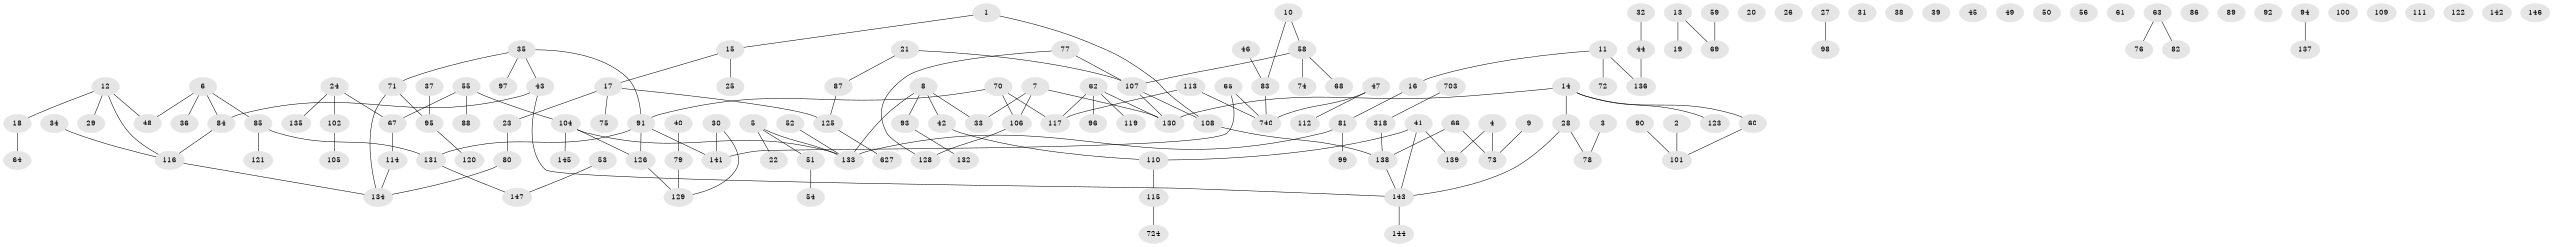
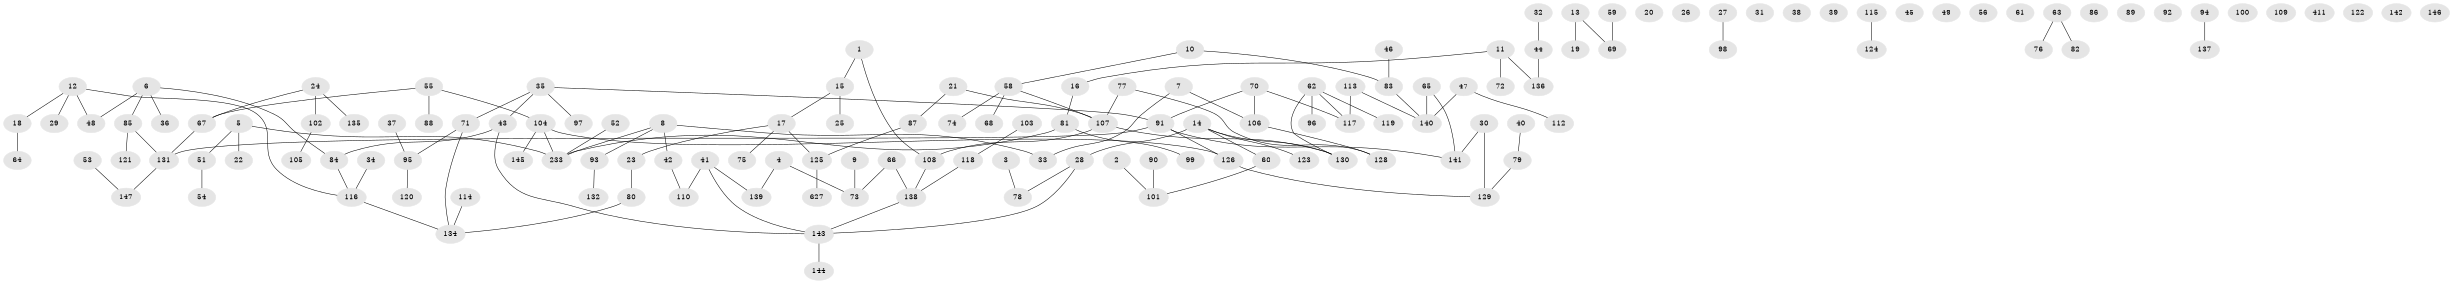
(2047, 13) -> none
(2420, 13) -> (2320, 13)
(1451, 87) -> (1027, 124)
(1104, 103) -> none
(1266, 124) -> (1427, 124)
(1381, 124) -> (968, 160)
(393, 142) -> (183, 142)
(849, 160) -> (557, 160)
(1154, 179) -> none
(1154, 234) -> (1872, 50)
